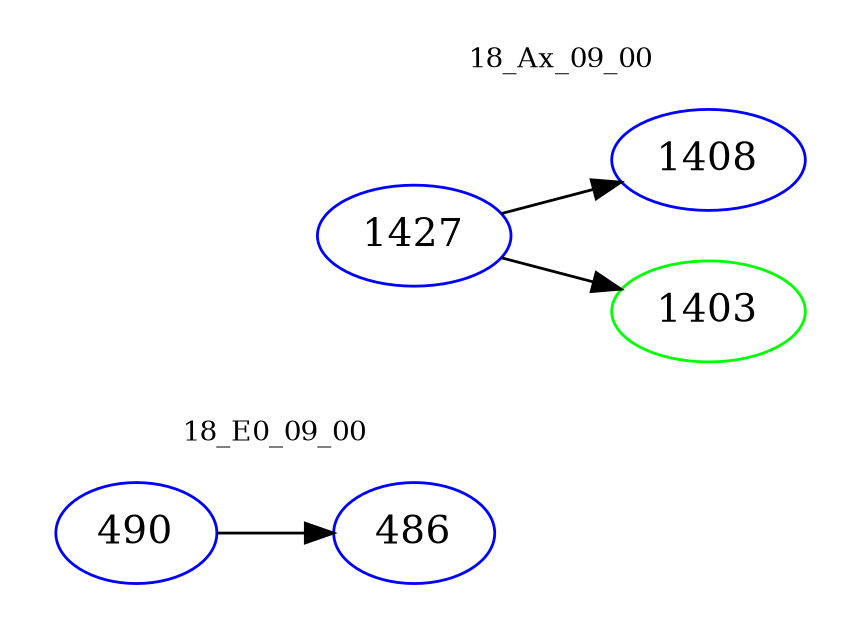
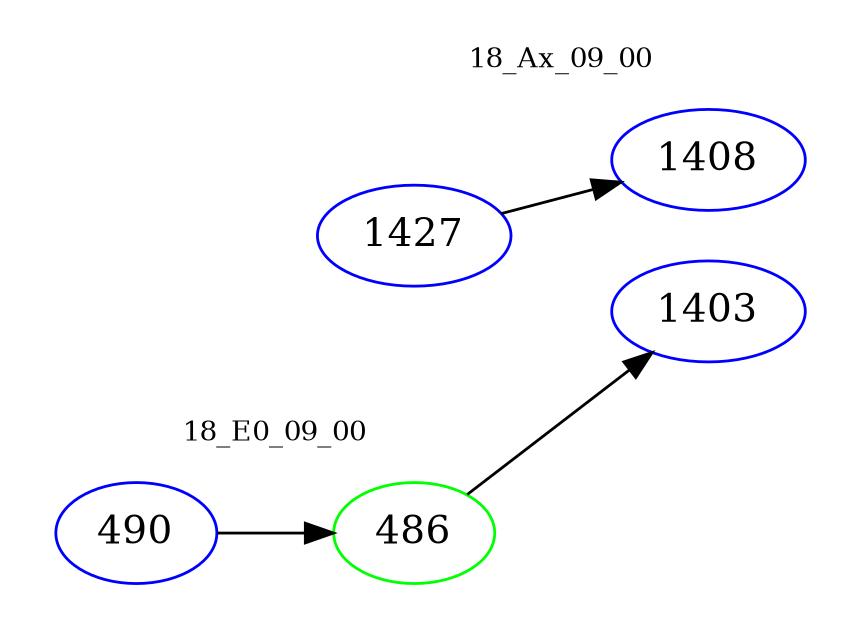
(547, 270) -> (548, 432)
(709, 311) -> (709, 311)
(414, 533) -> (414, 533)
